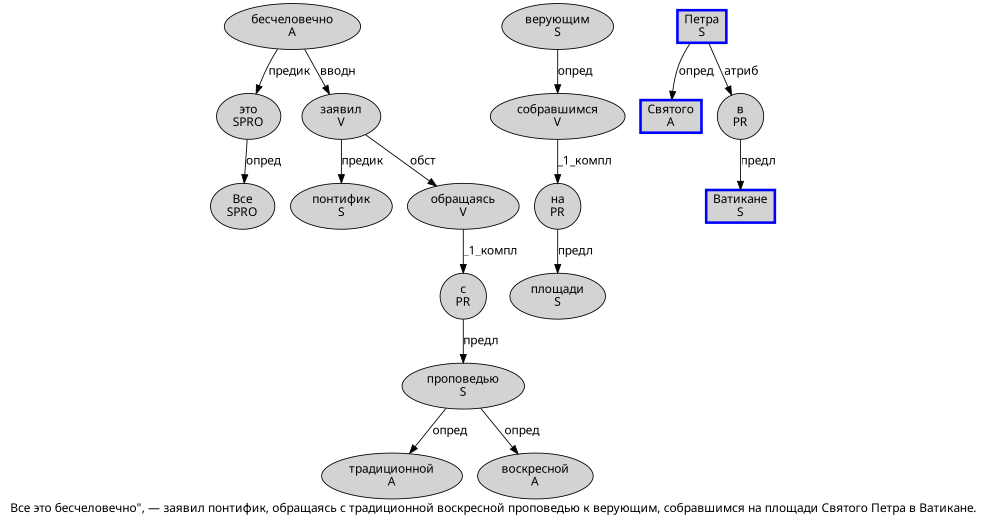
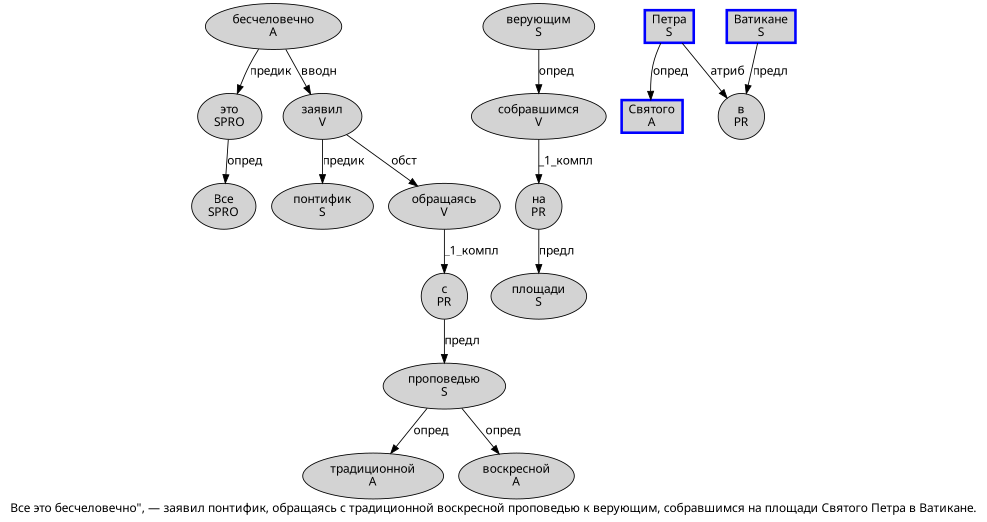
(741, 160) -> (753, 64)
